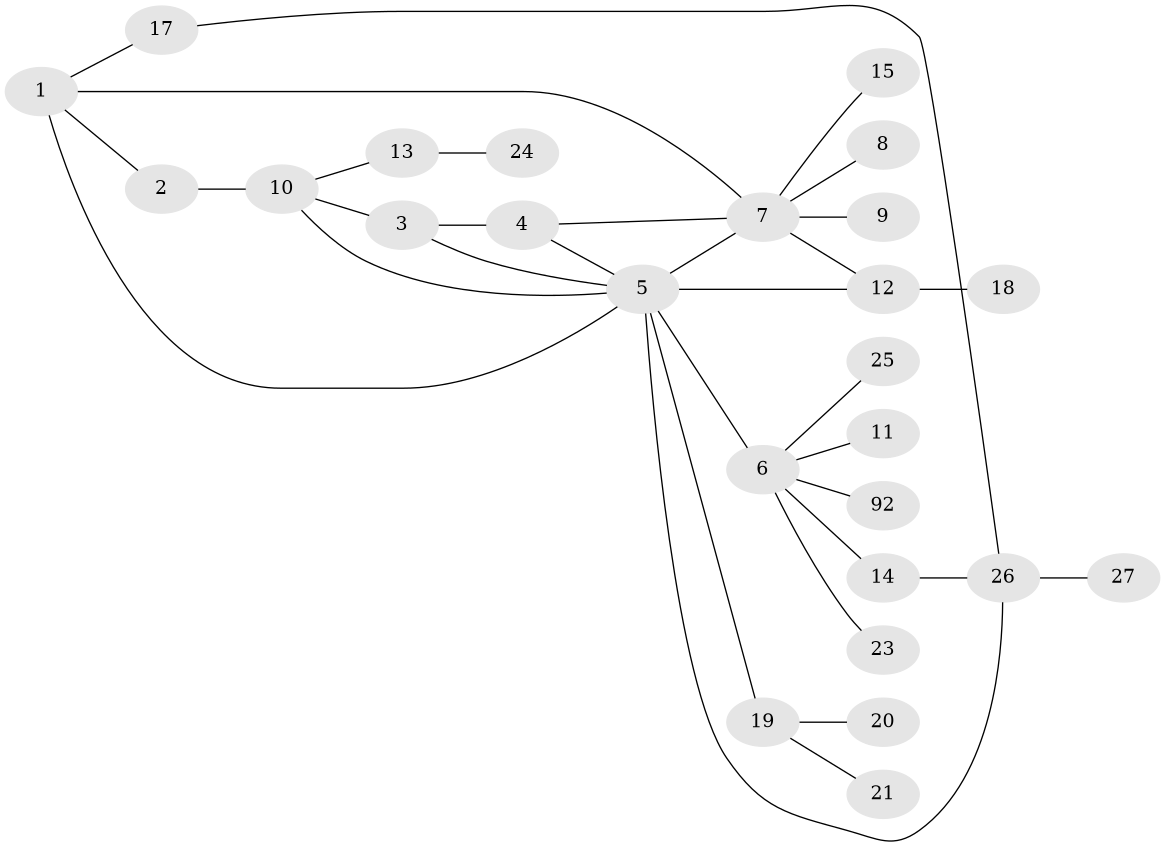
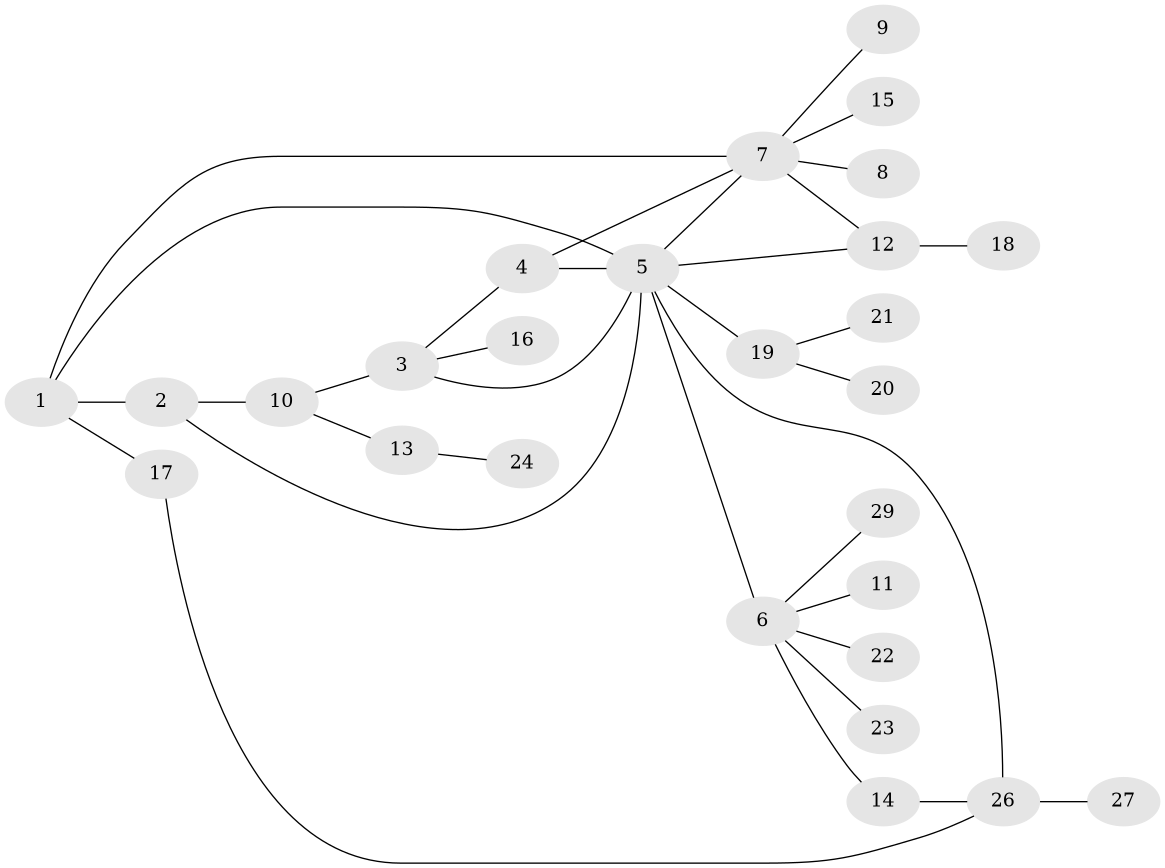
(443, 286) -> (477, 527)
none -> (522, 341)
(883, 361) -> (883, 513)
(883, 506) -> (883, 657)
